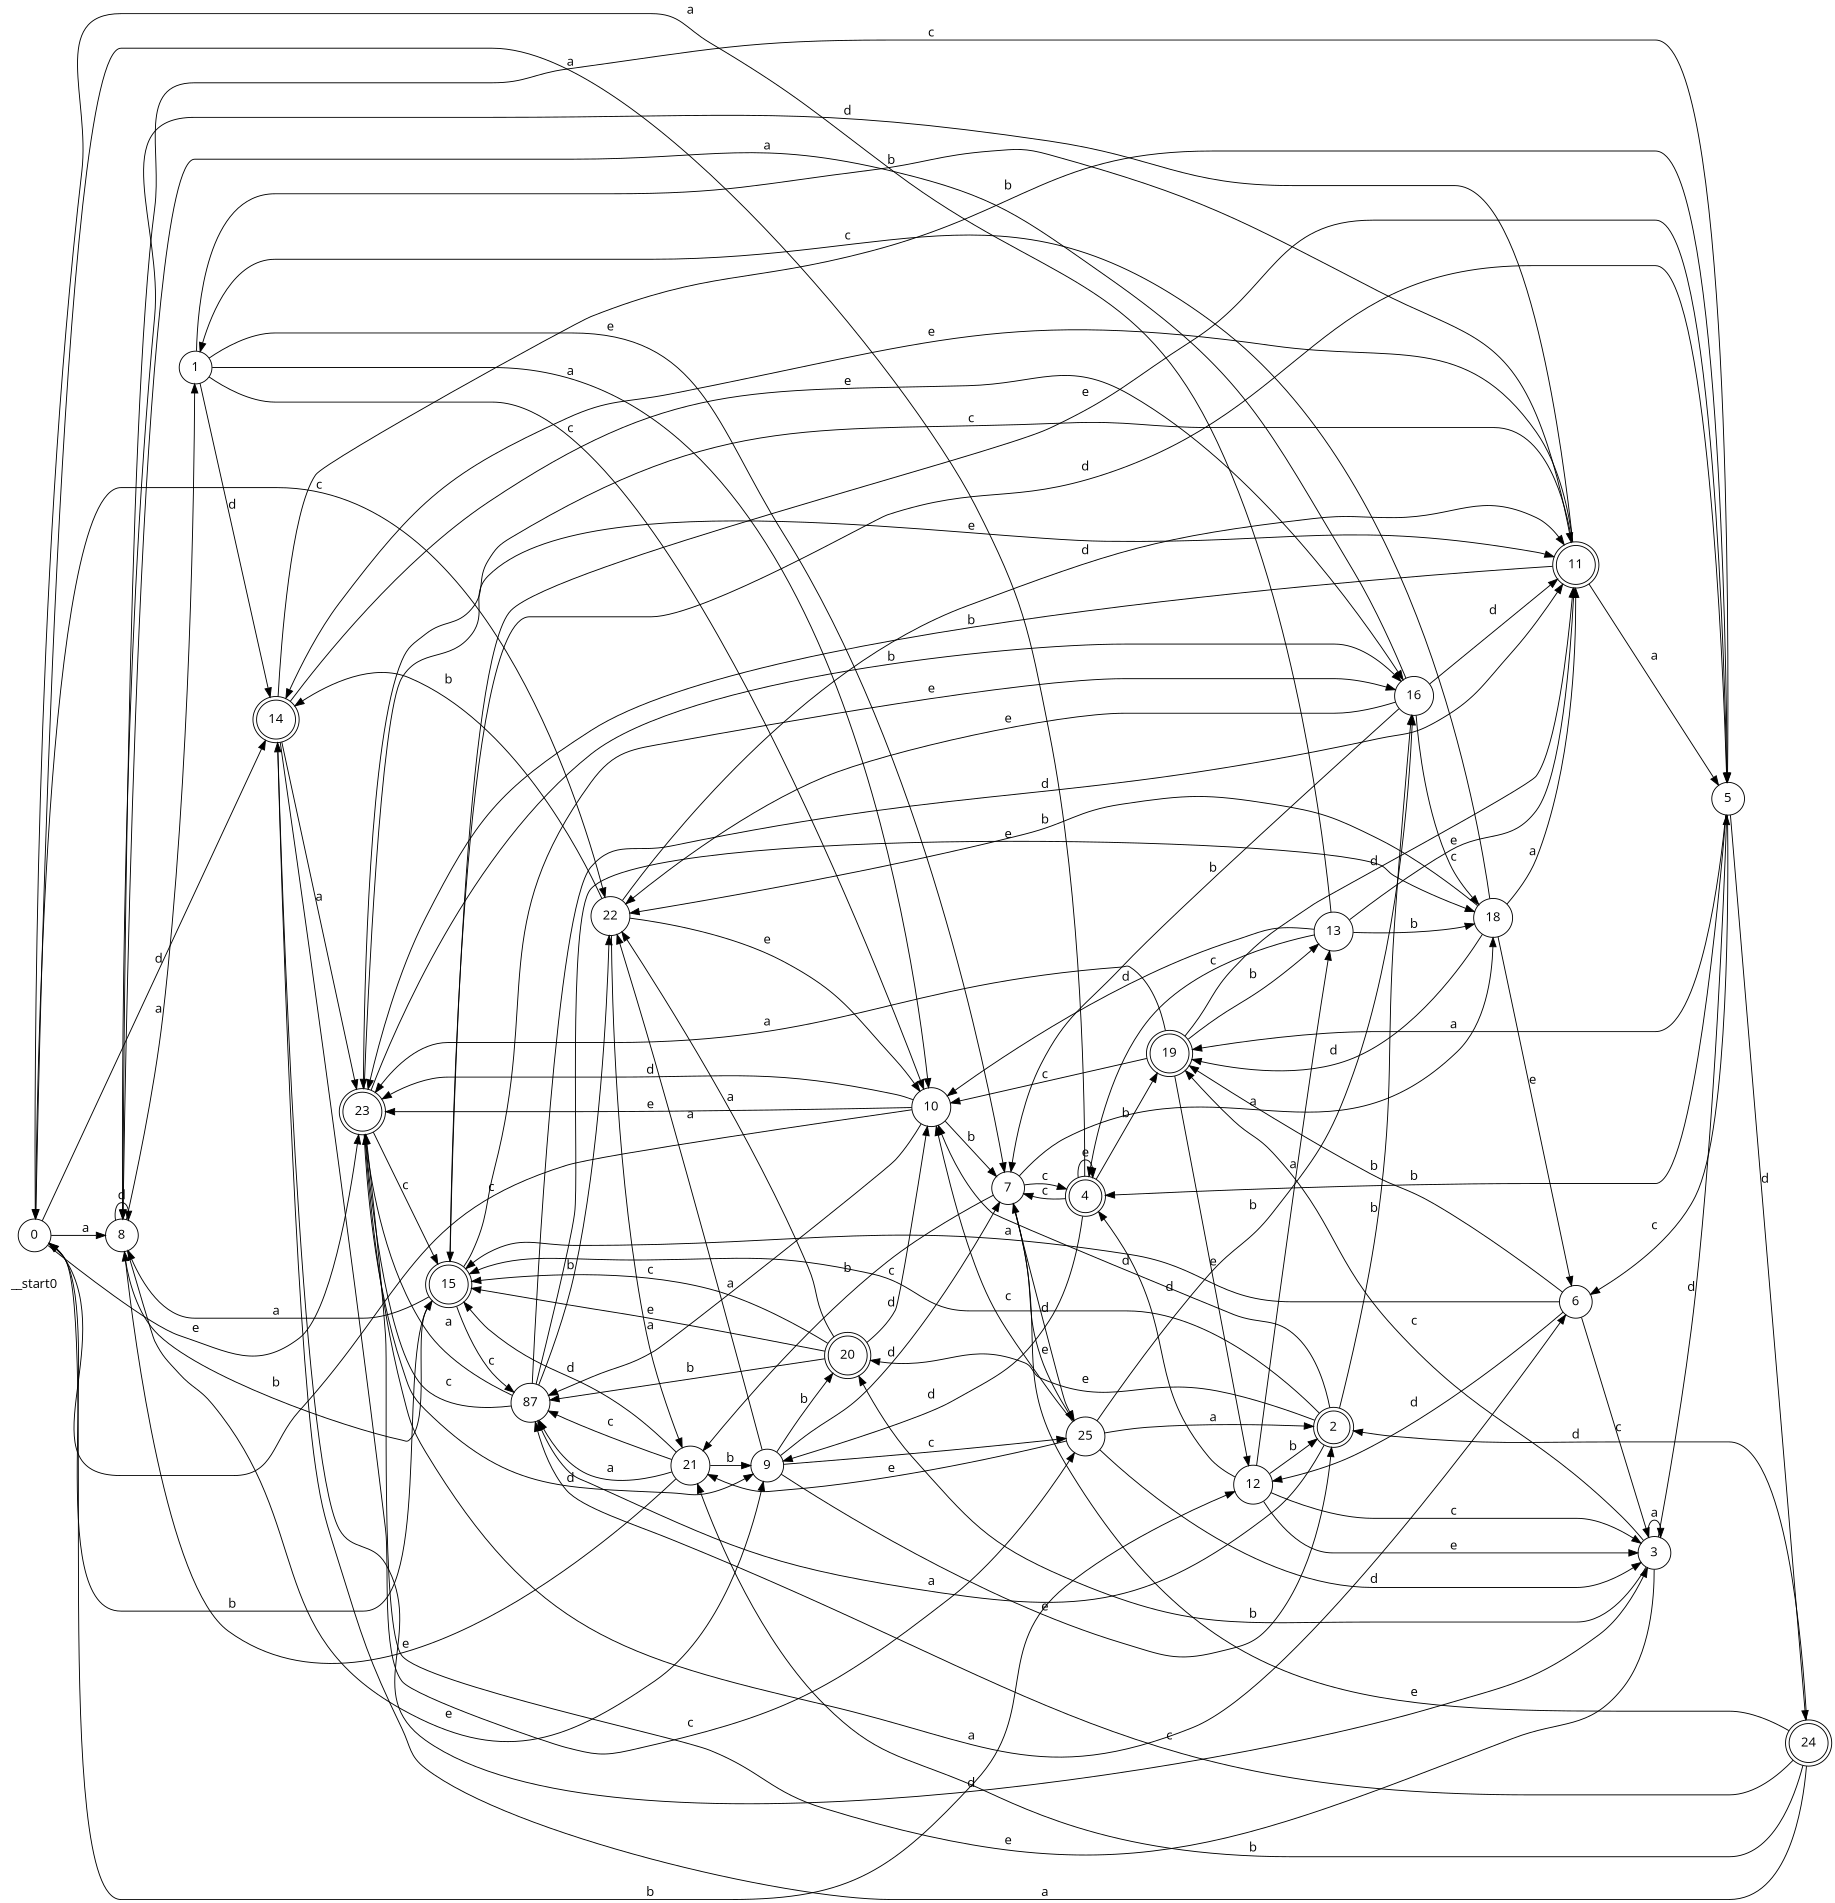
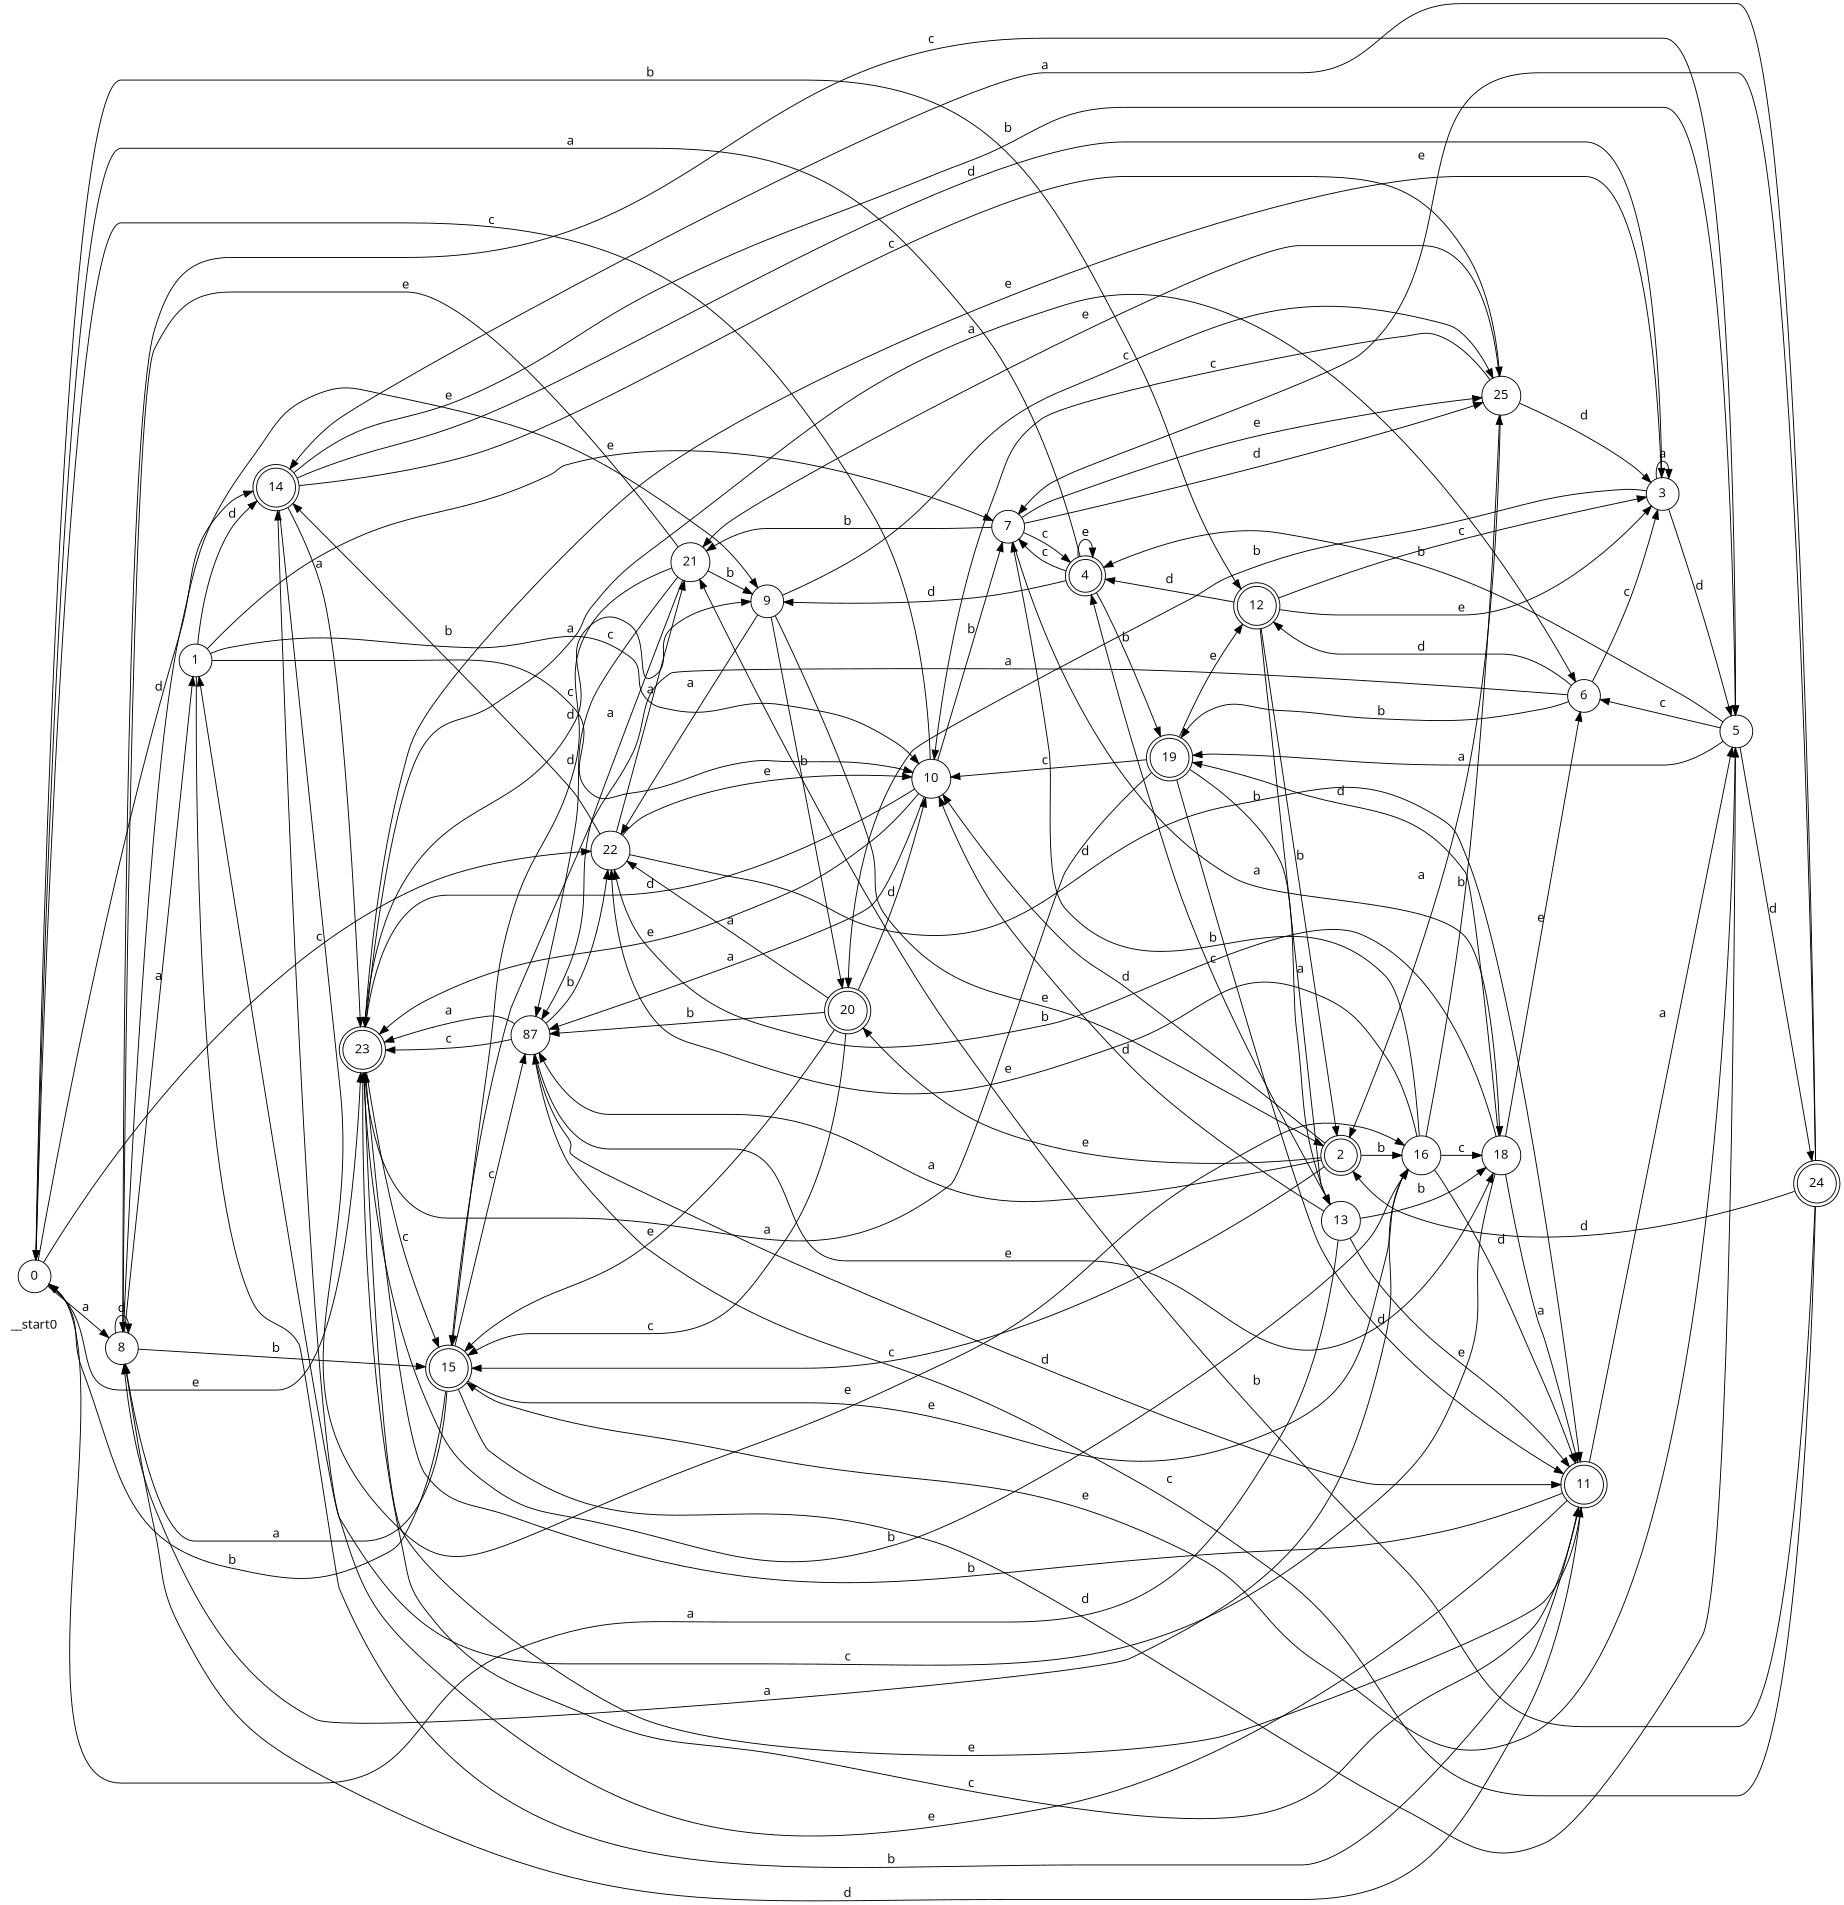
(1331, 1129) -> (1476, 782)
(1396, 1329) -> none
(904, 1348) -> none
(1253, 1485) -> (1257, 606)
